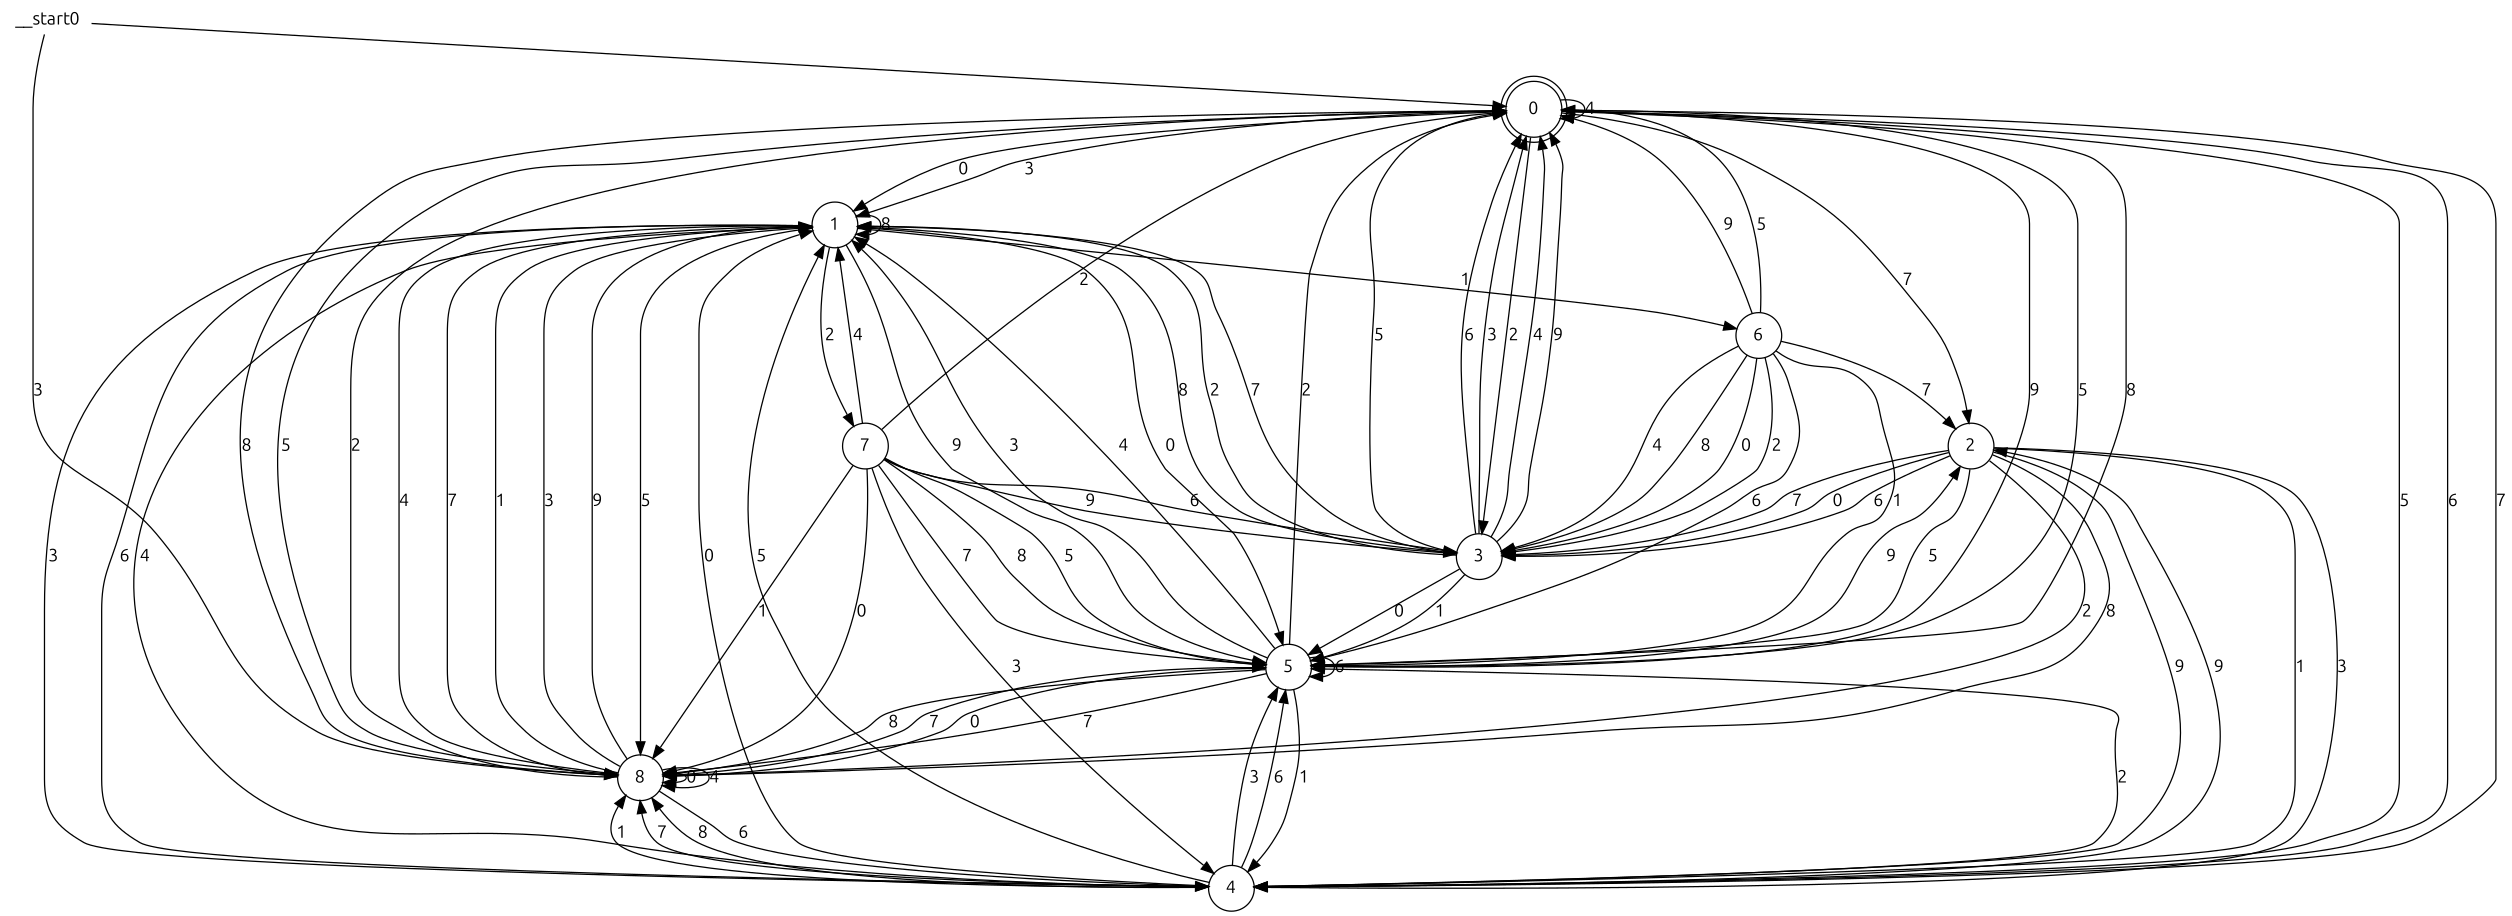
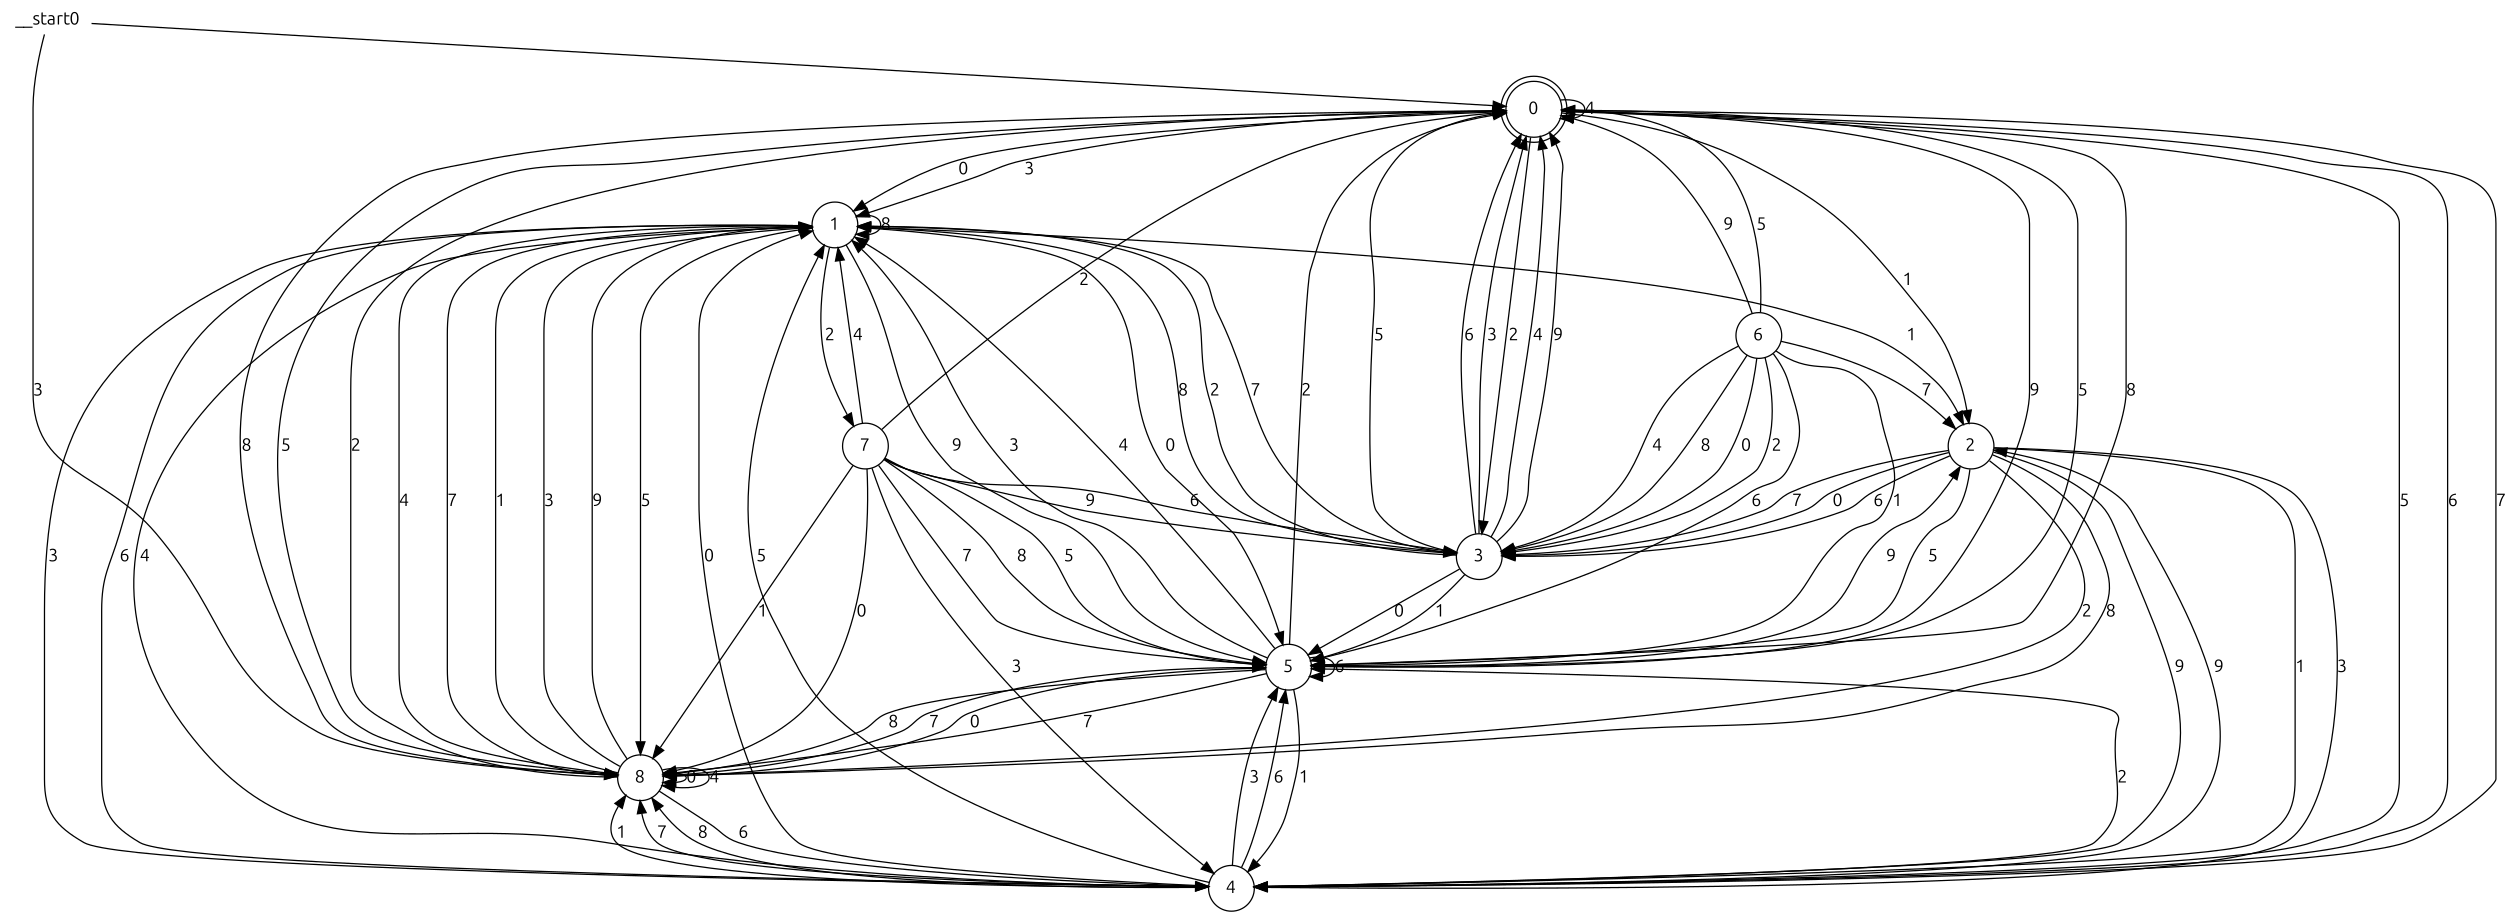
(1292, 272) -> (1427, 261)
(1908, 280) -> (1908, 280)
